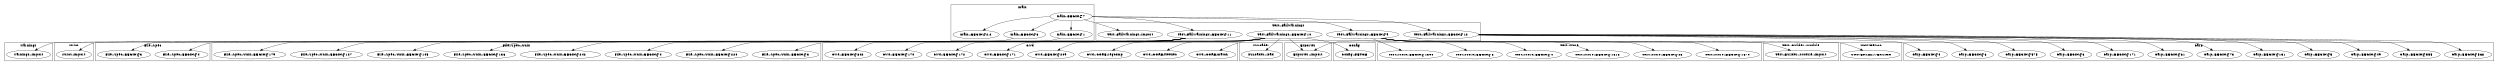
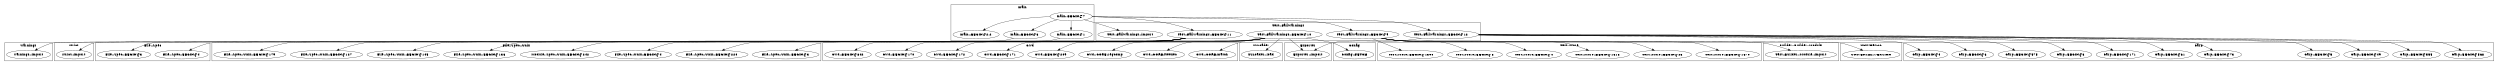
(1801, 46) -> (1801, 46)
(560, 55) -> (560, 55)
(2269, 55) -> none
